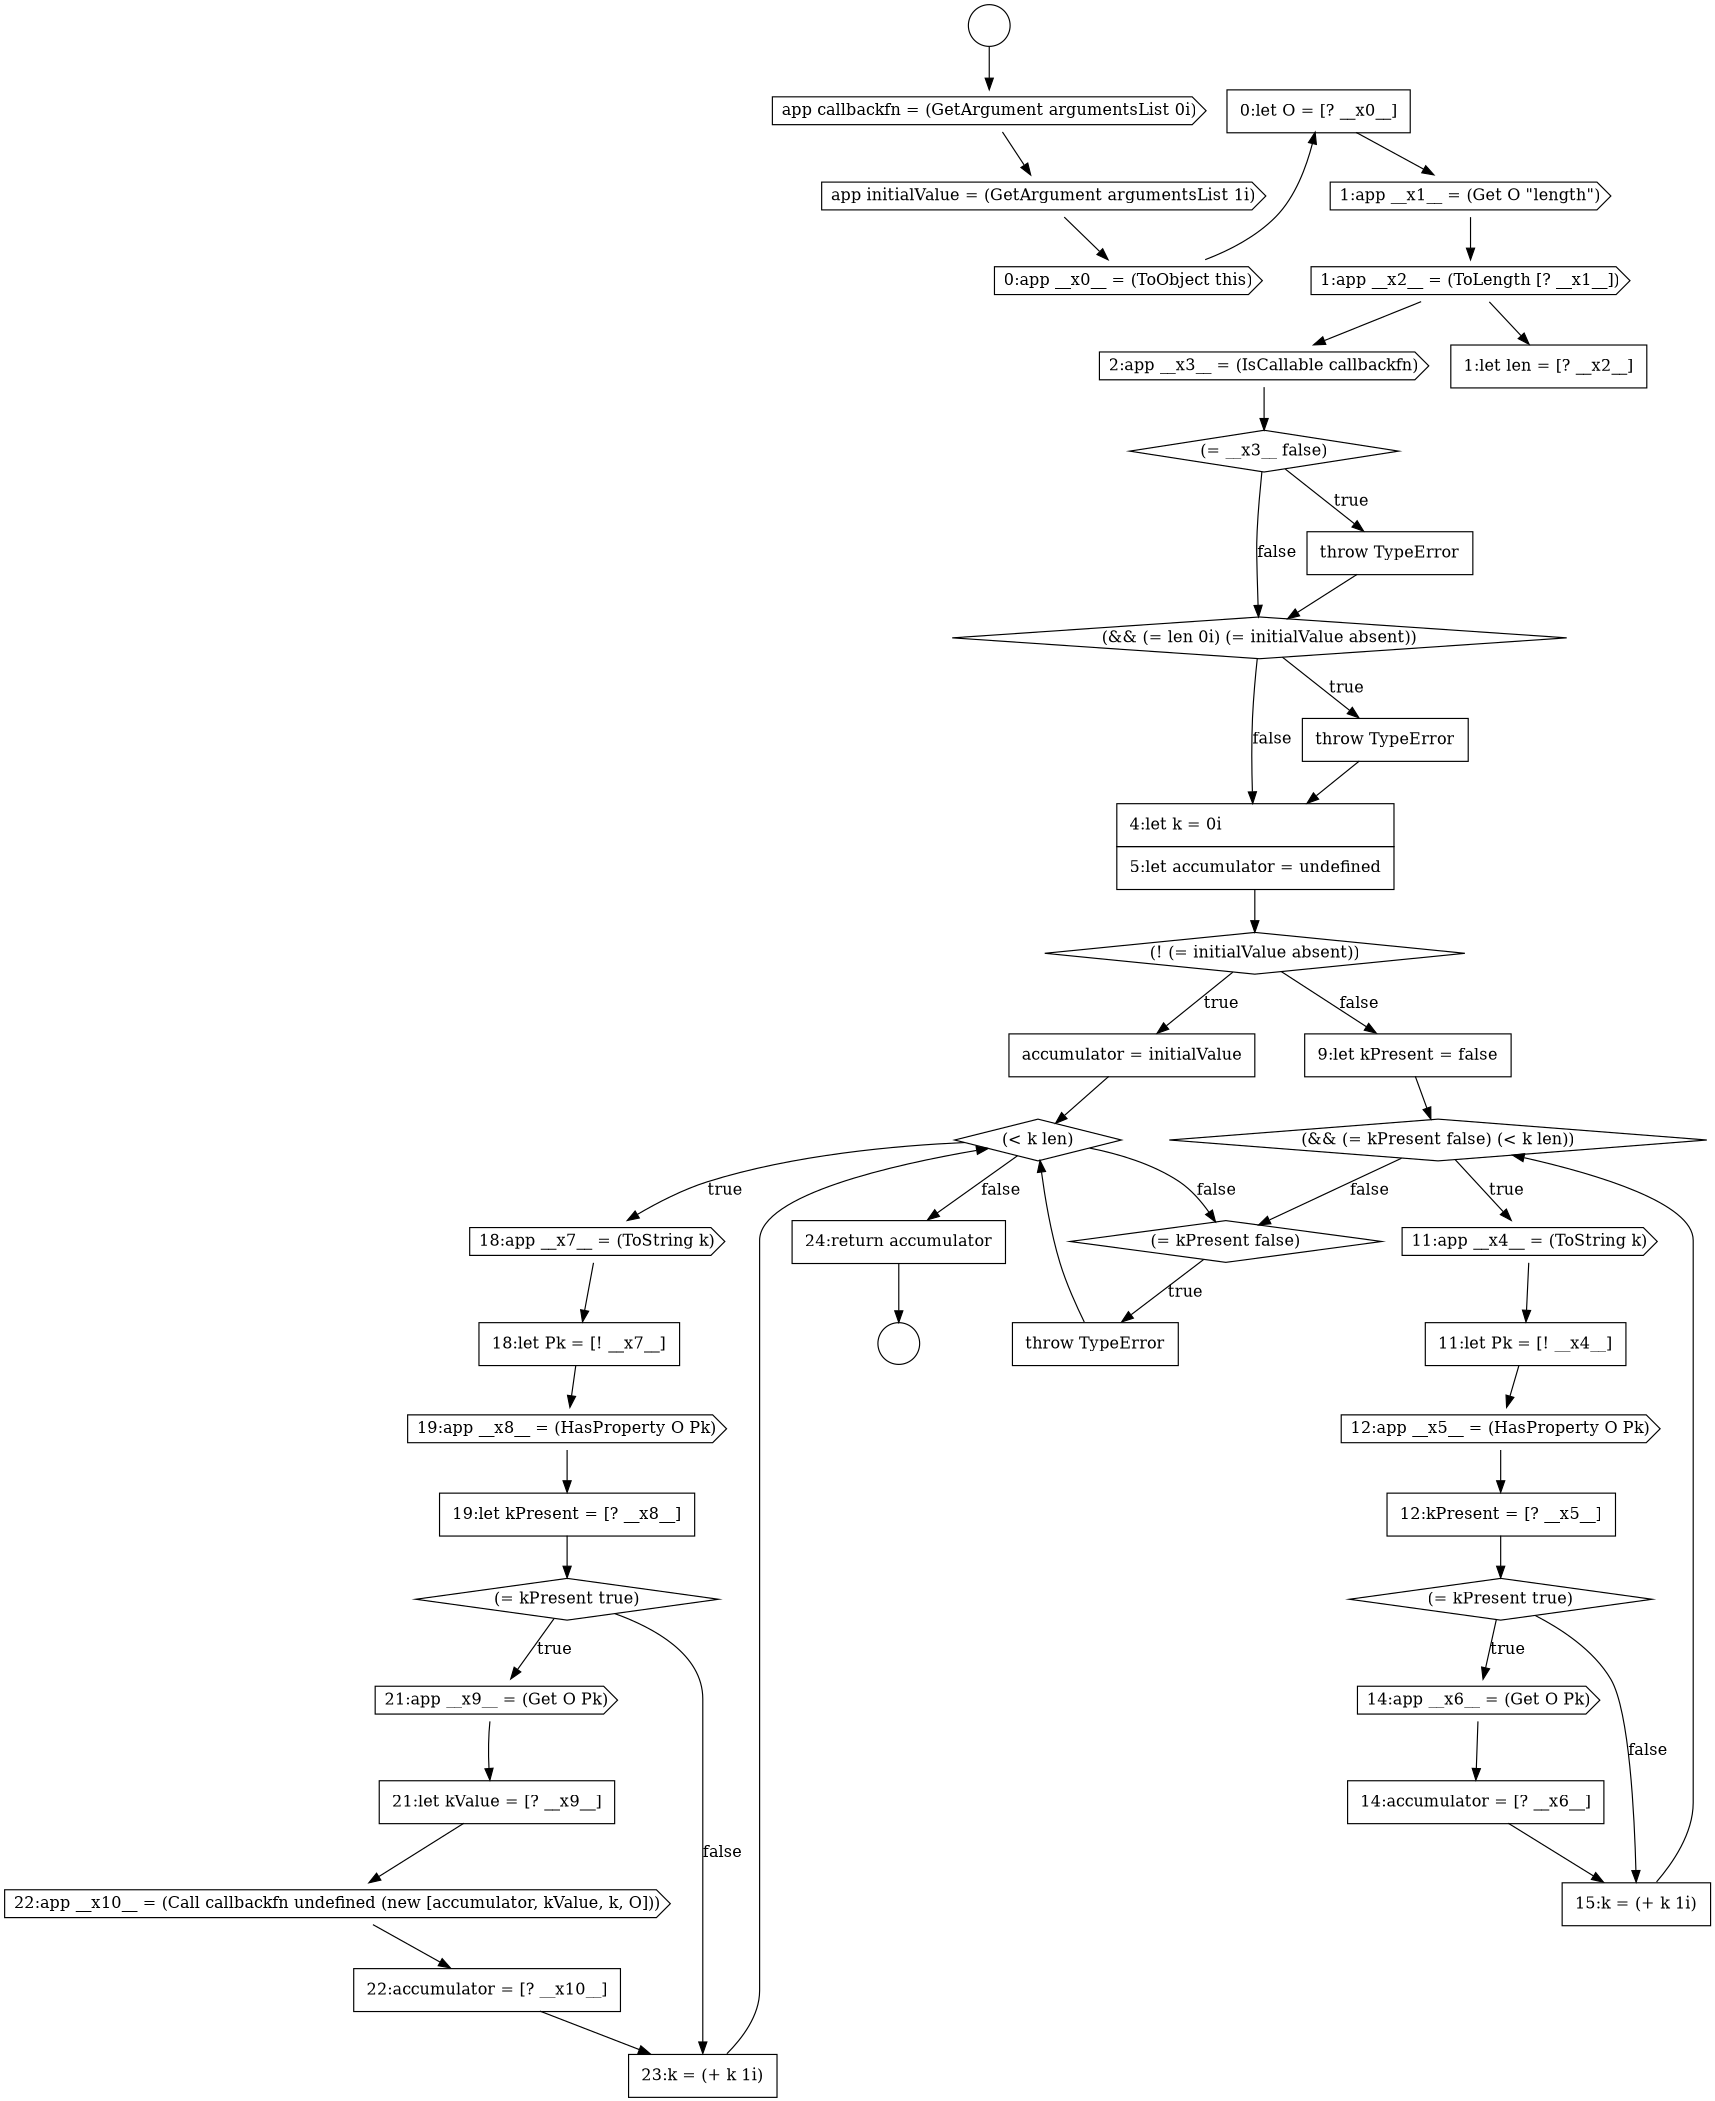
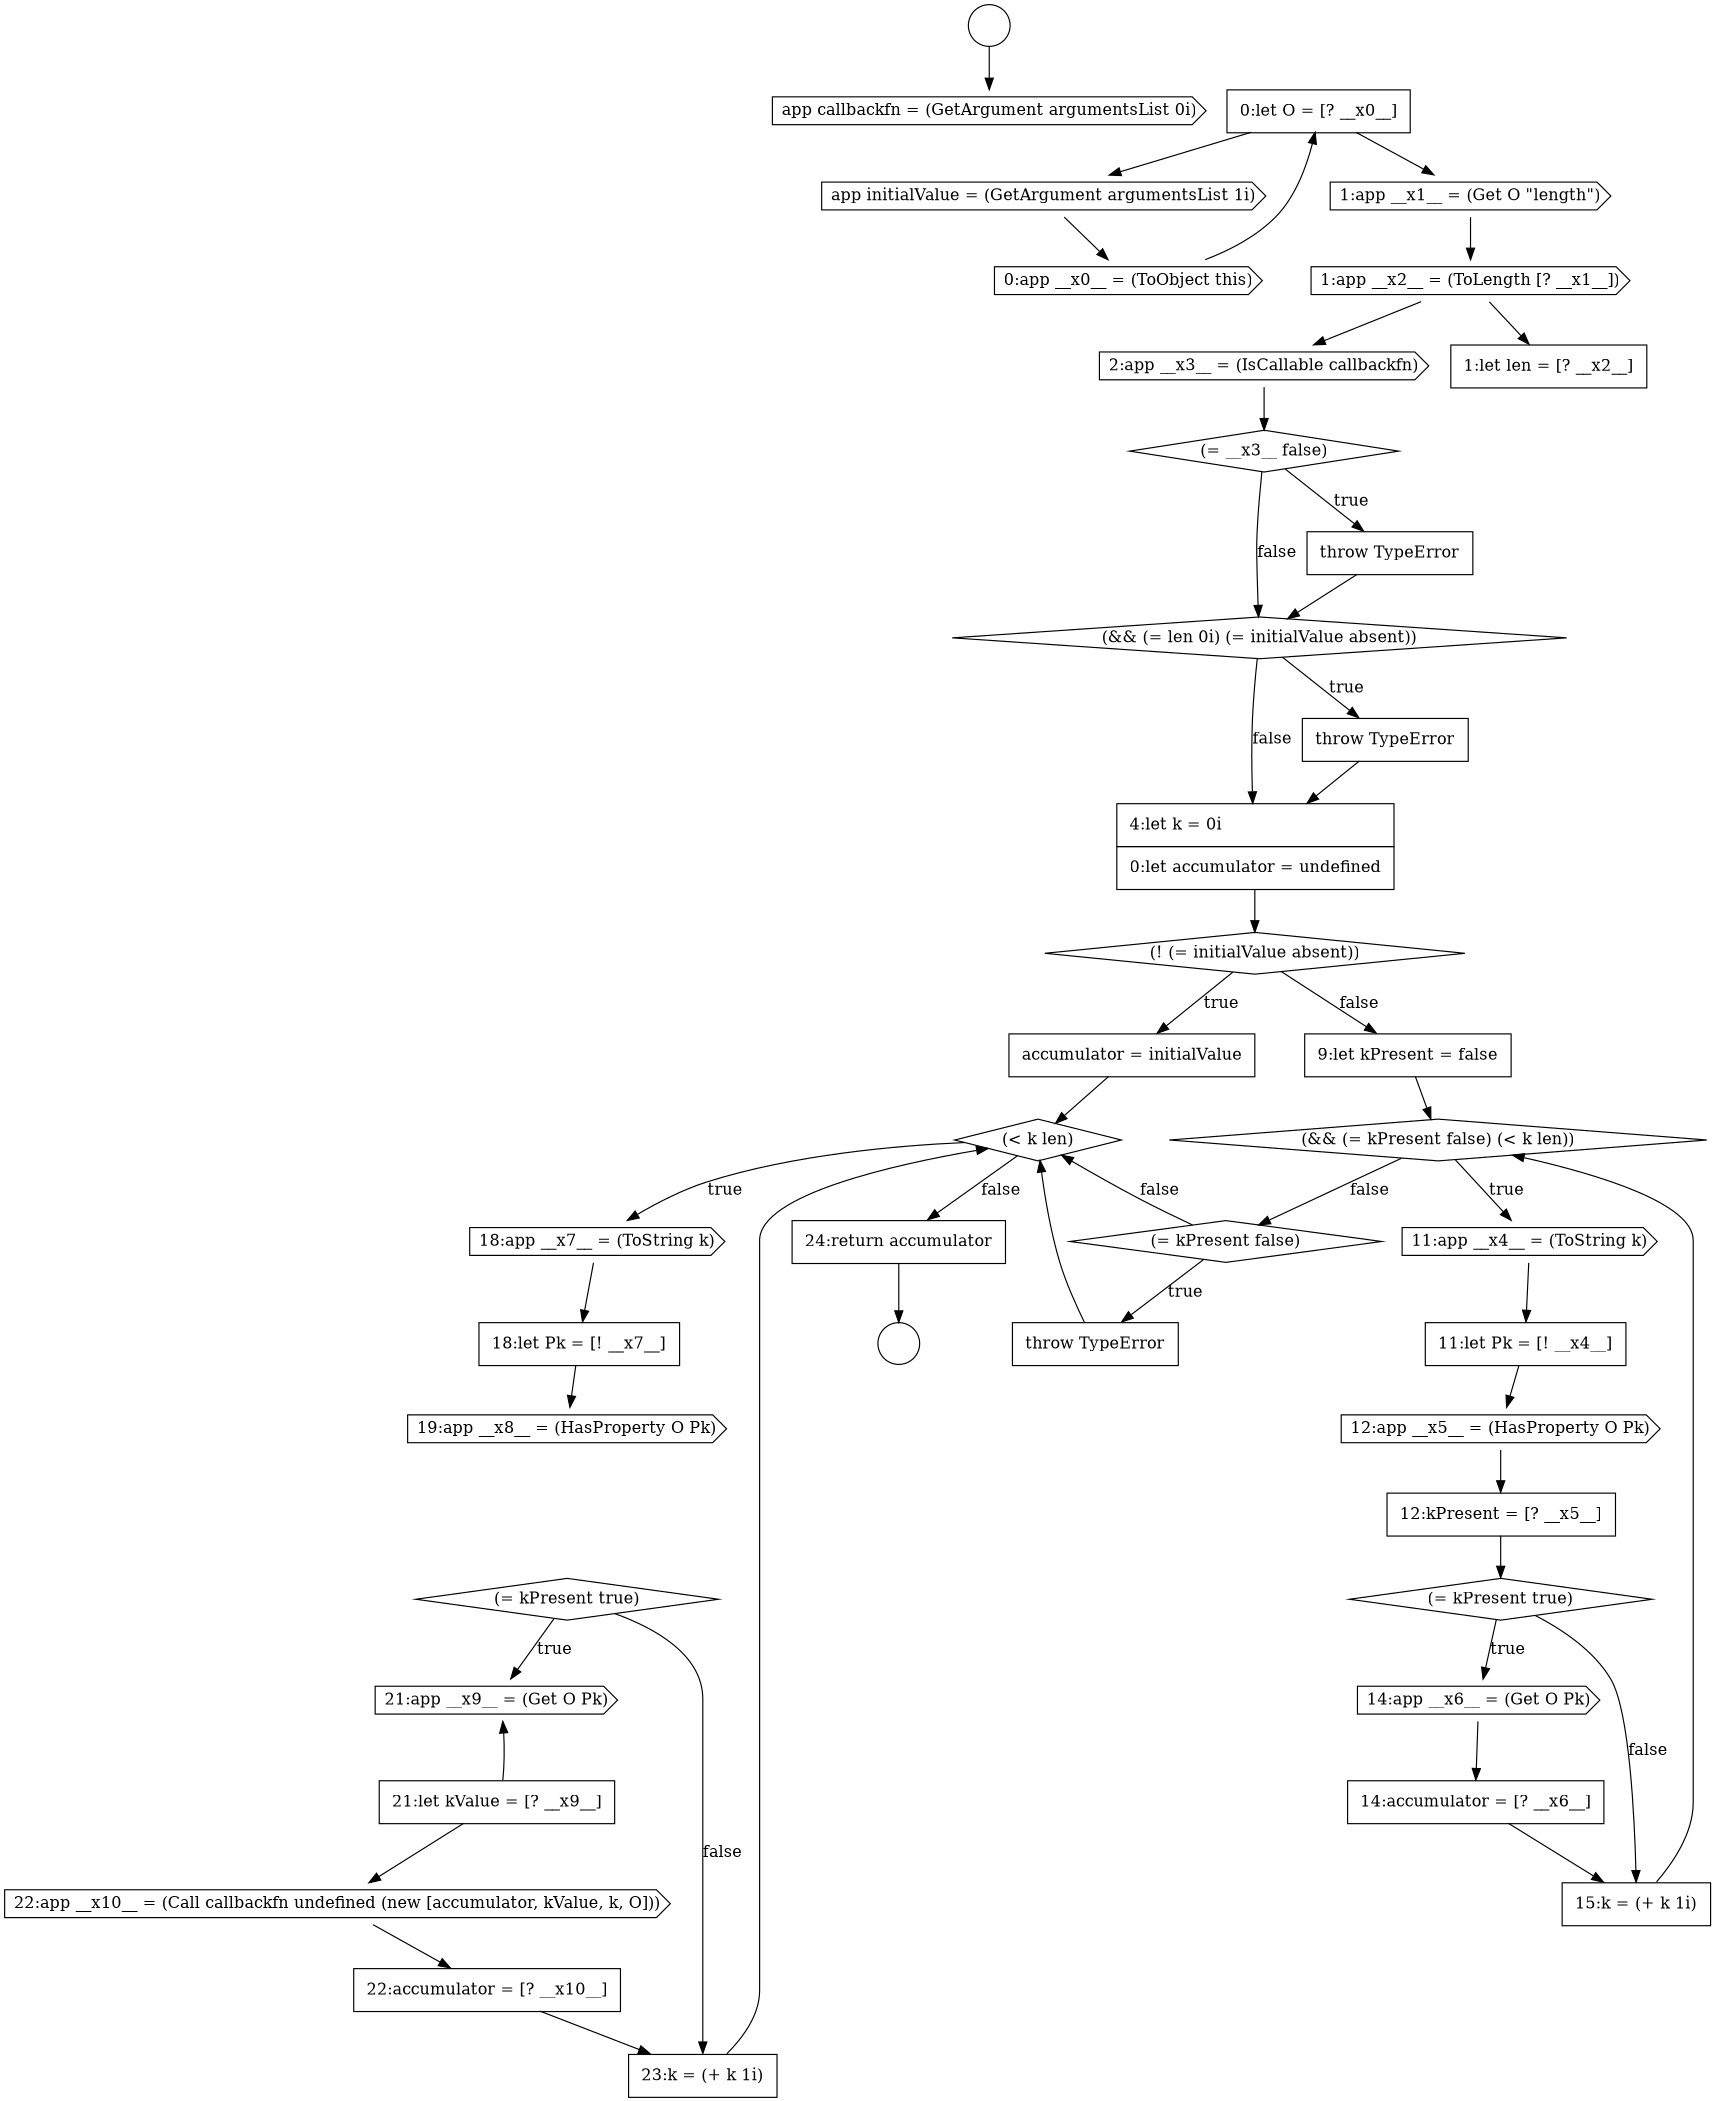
(1013, 148) -> (1186, 152)
(1255, 867) -> (1255, 867)
(1156, 1169) -> (1131, 1195)
(567, 1514) -> none
(489, 1745) -> (504, 1757)
